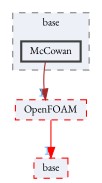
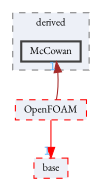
(51, 23) -> (51, 23)
(44, 77) -> (58, 86)
